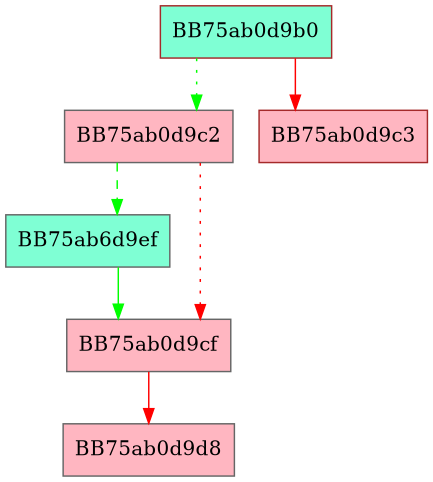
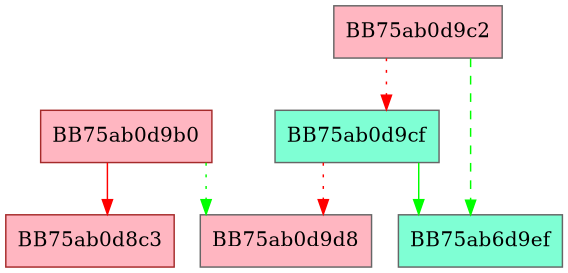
(246, 32) -> (126, 136)
(197, 77) -> (206, 181)
(343, 136) -> (90, 241)
(118, 286) -> (419, 181)
(149, 345) -> (357, 136)
(149, 390) -> (323, 181)
